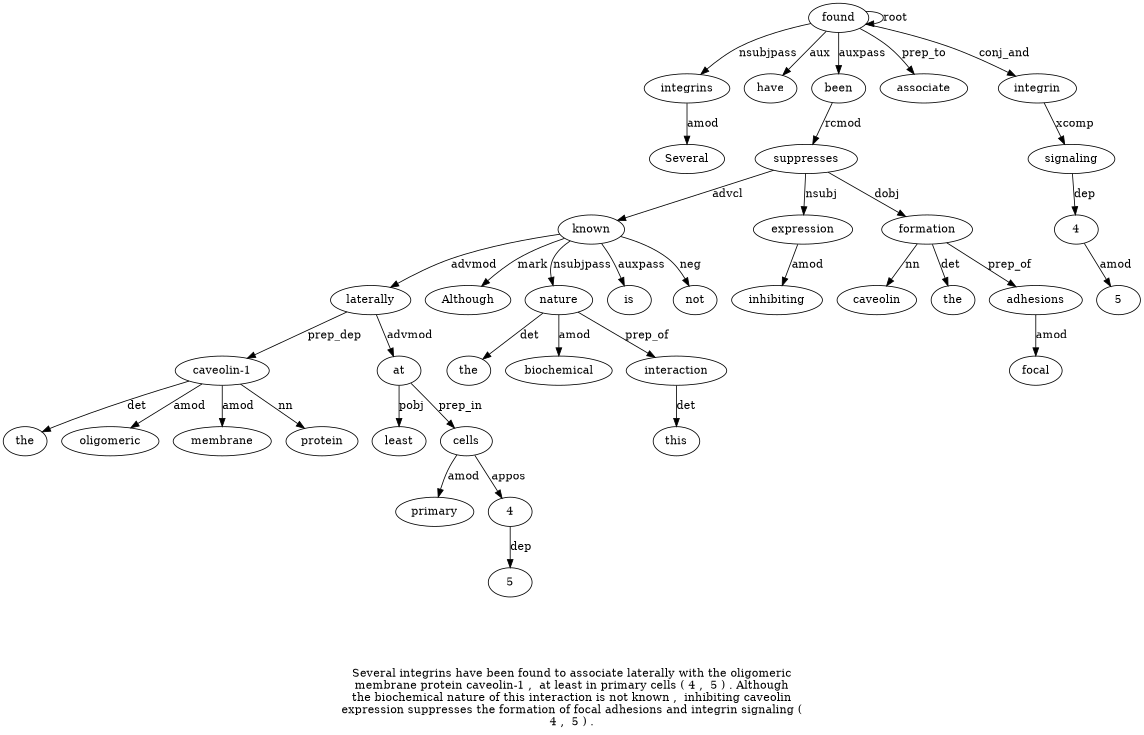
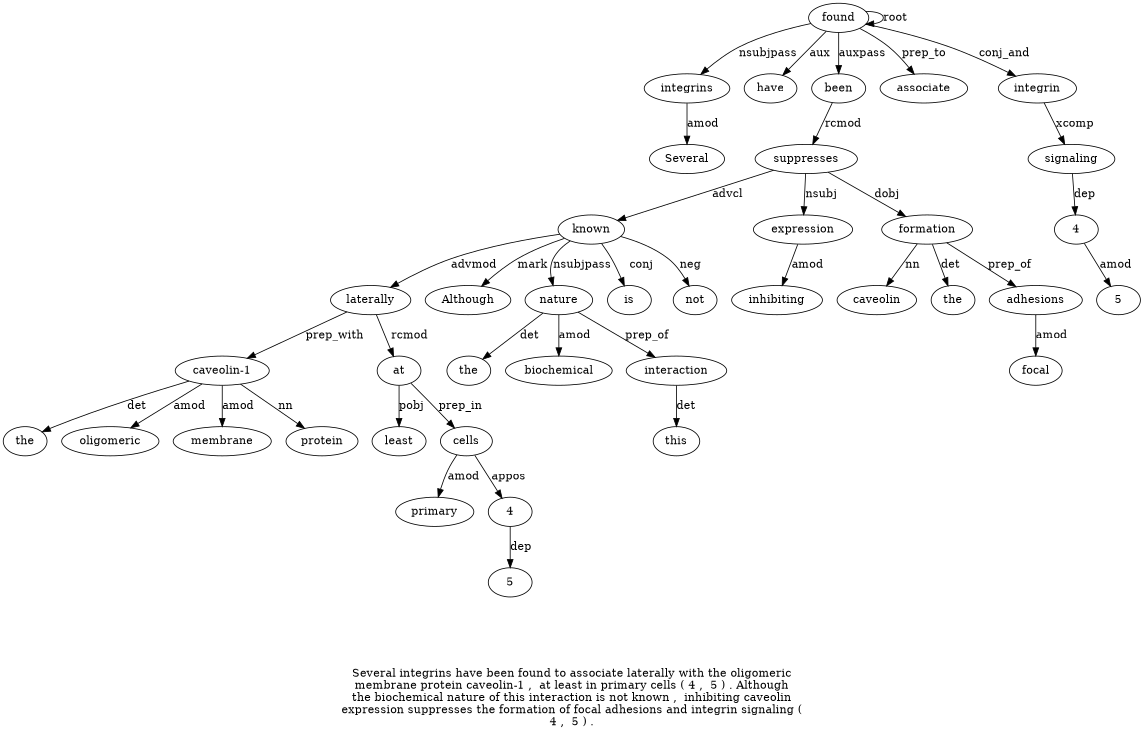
(642, 265) -> (642, 265)
(335, 335) -> (335, 335)
(410, 335) -> (410, 335)
